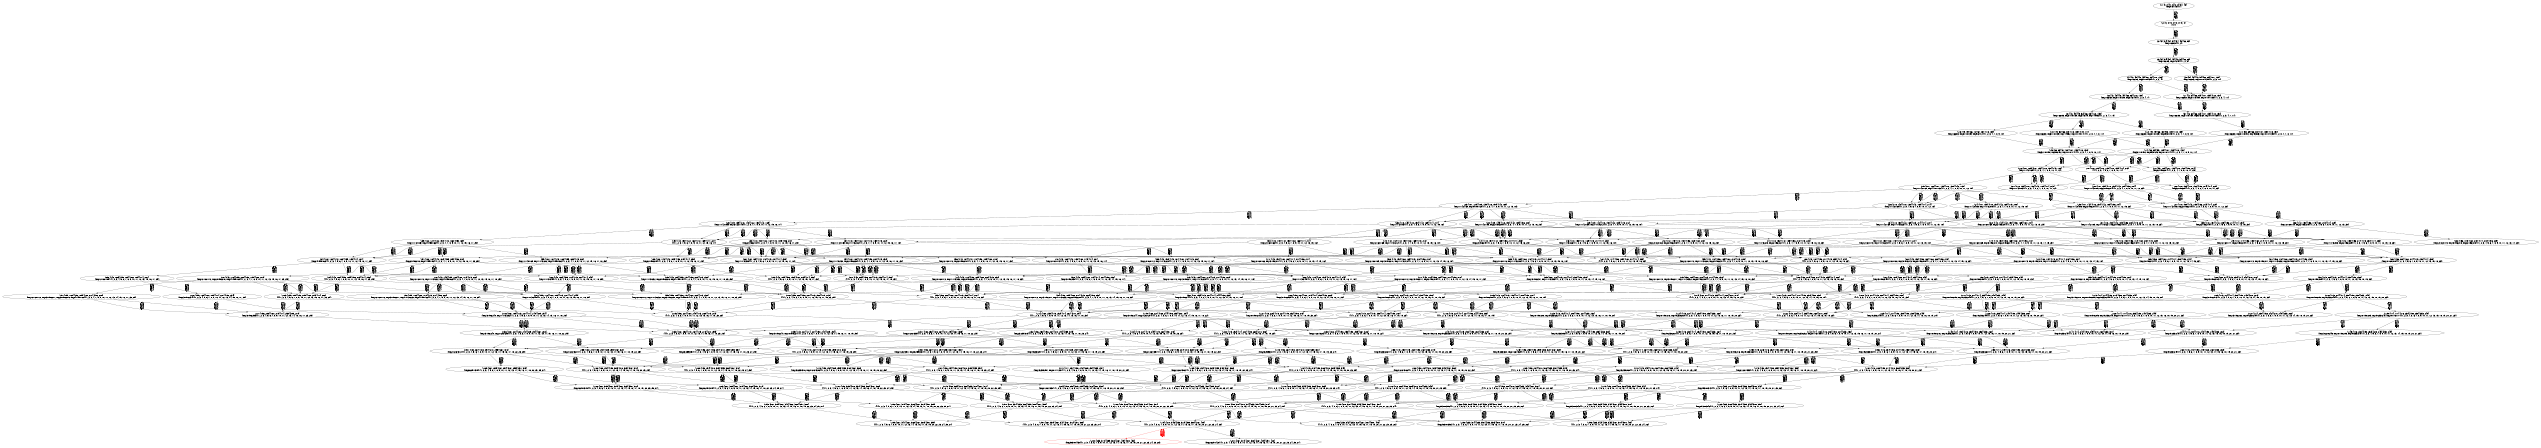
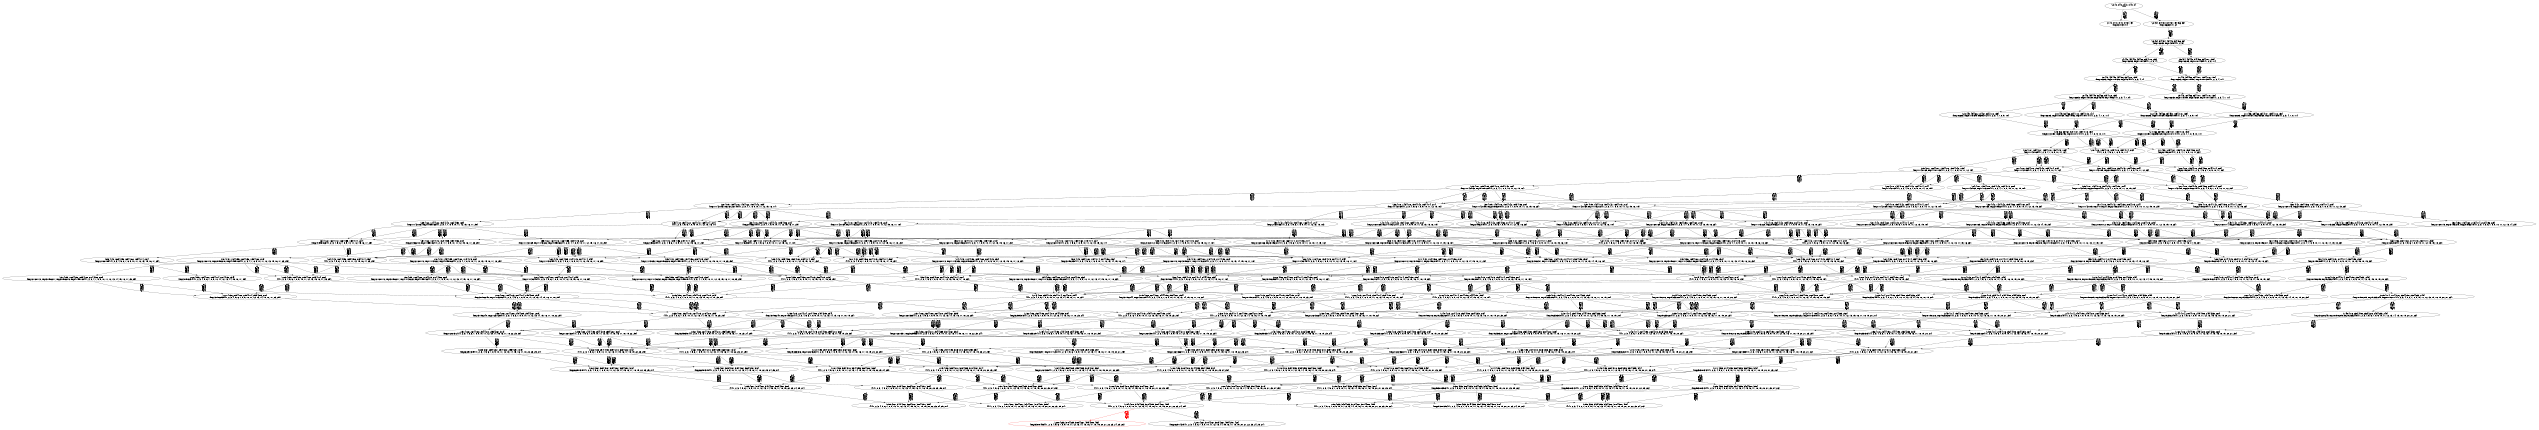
(2174, 14) -> (2122, 14)
